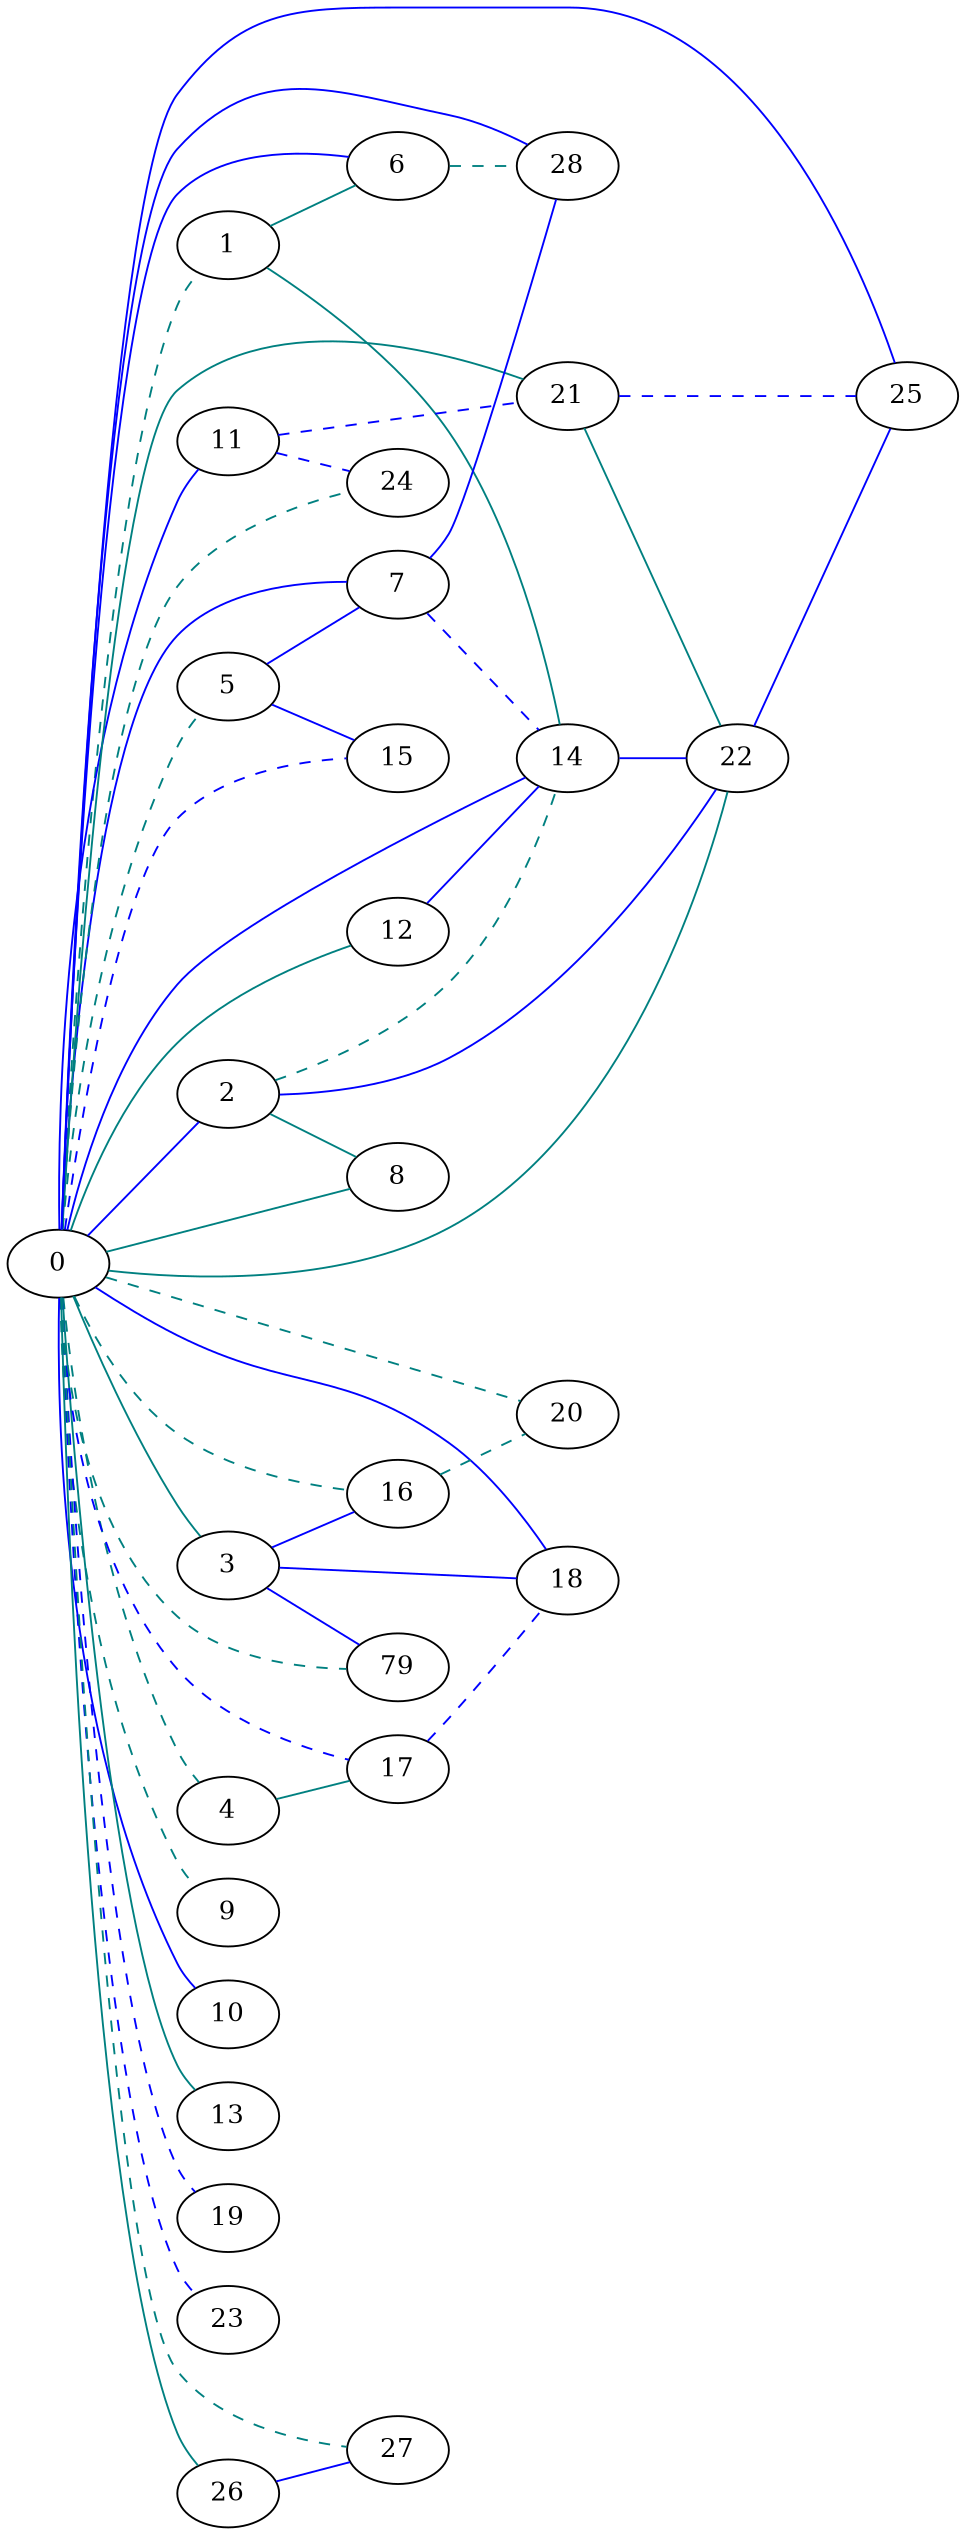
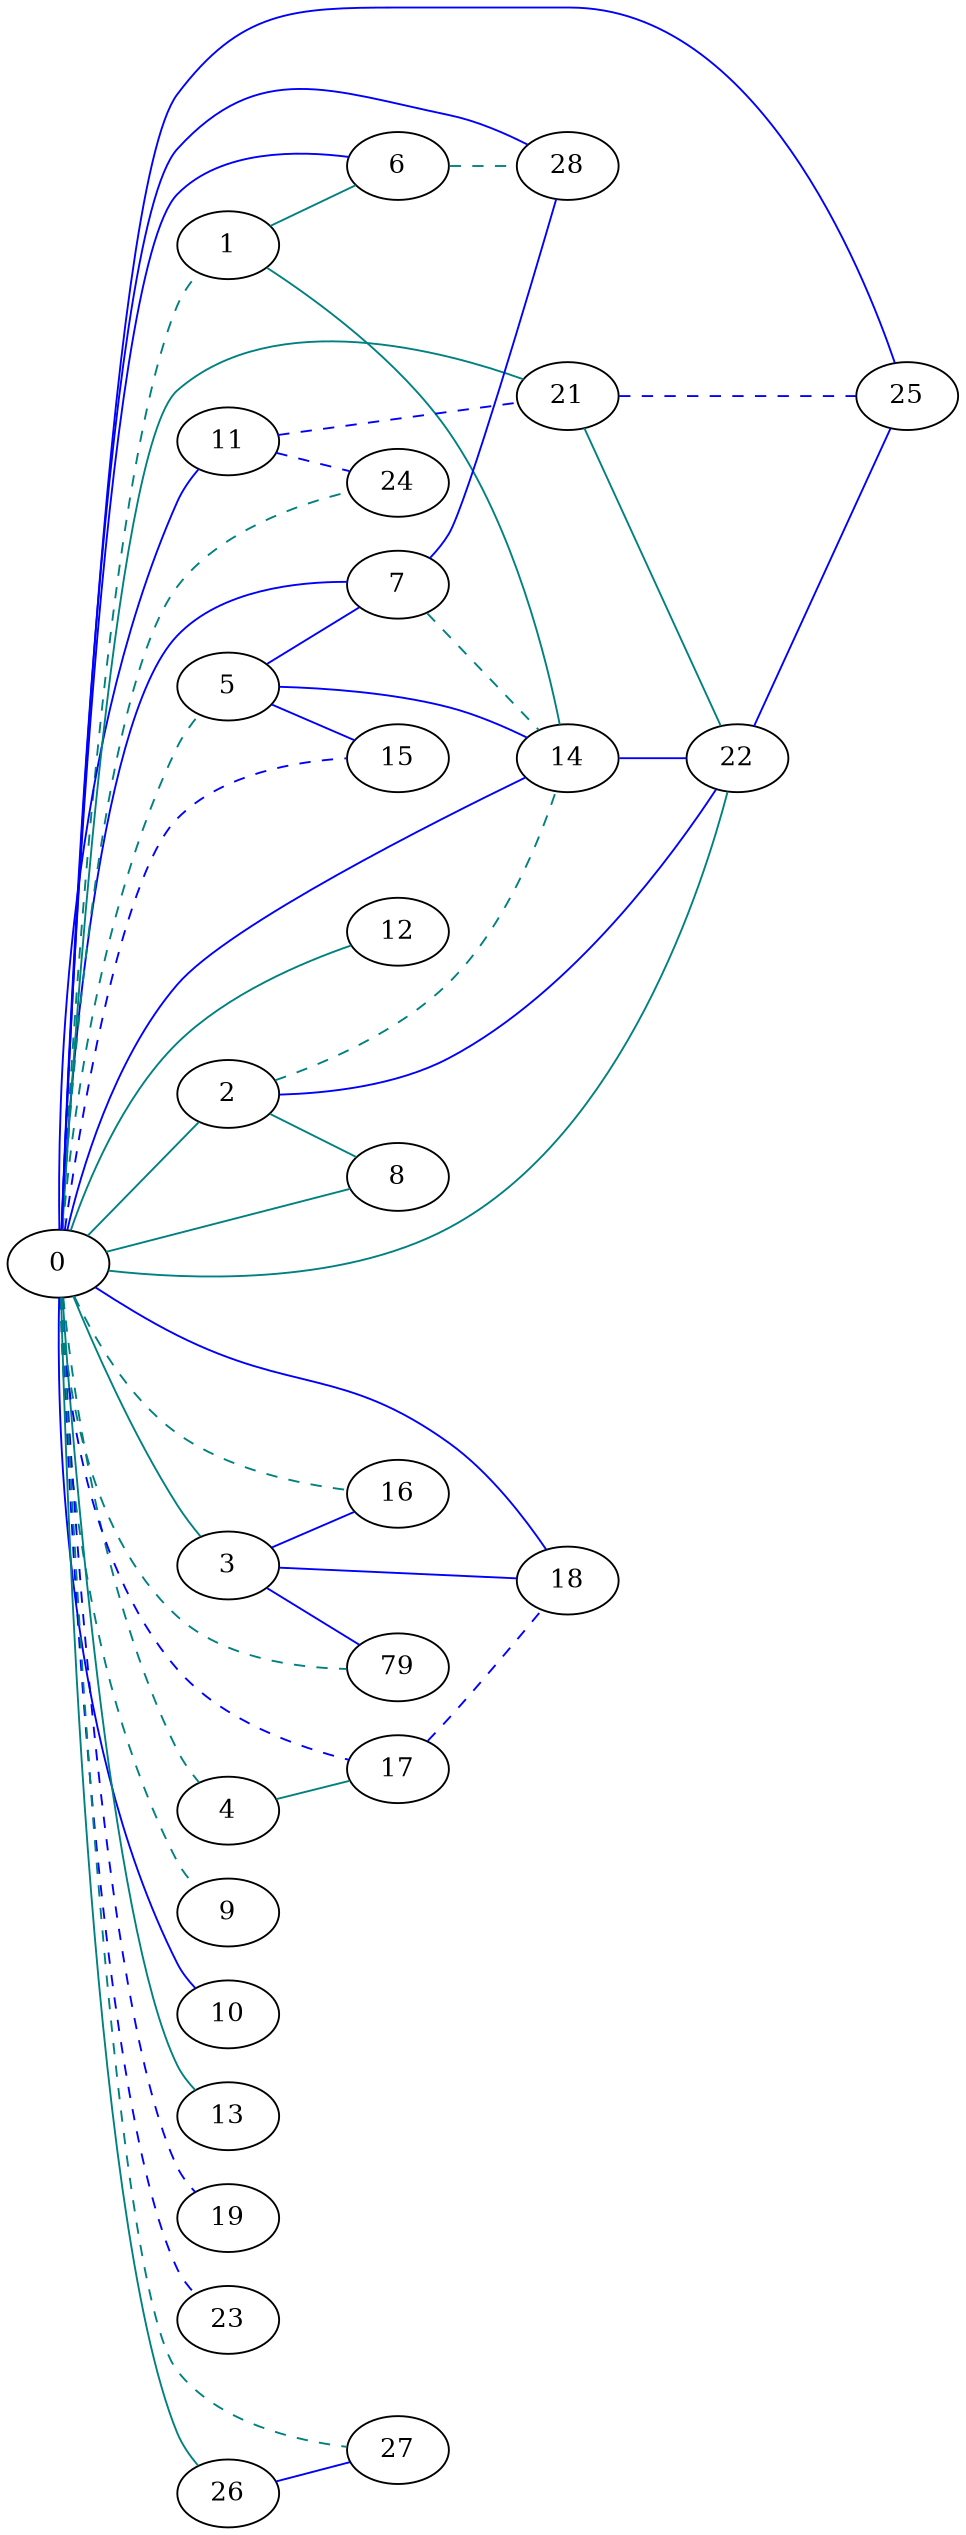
(483, 672) -> (483, 672)
(483, 845) -> (406, 698)
(143, 1179) -> (143, 1179)
(568, 1415) -> none
